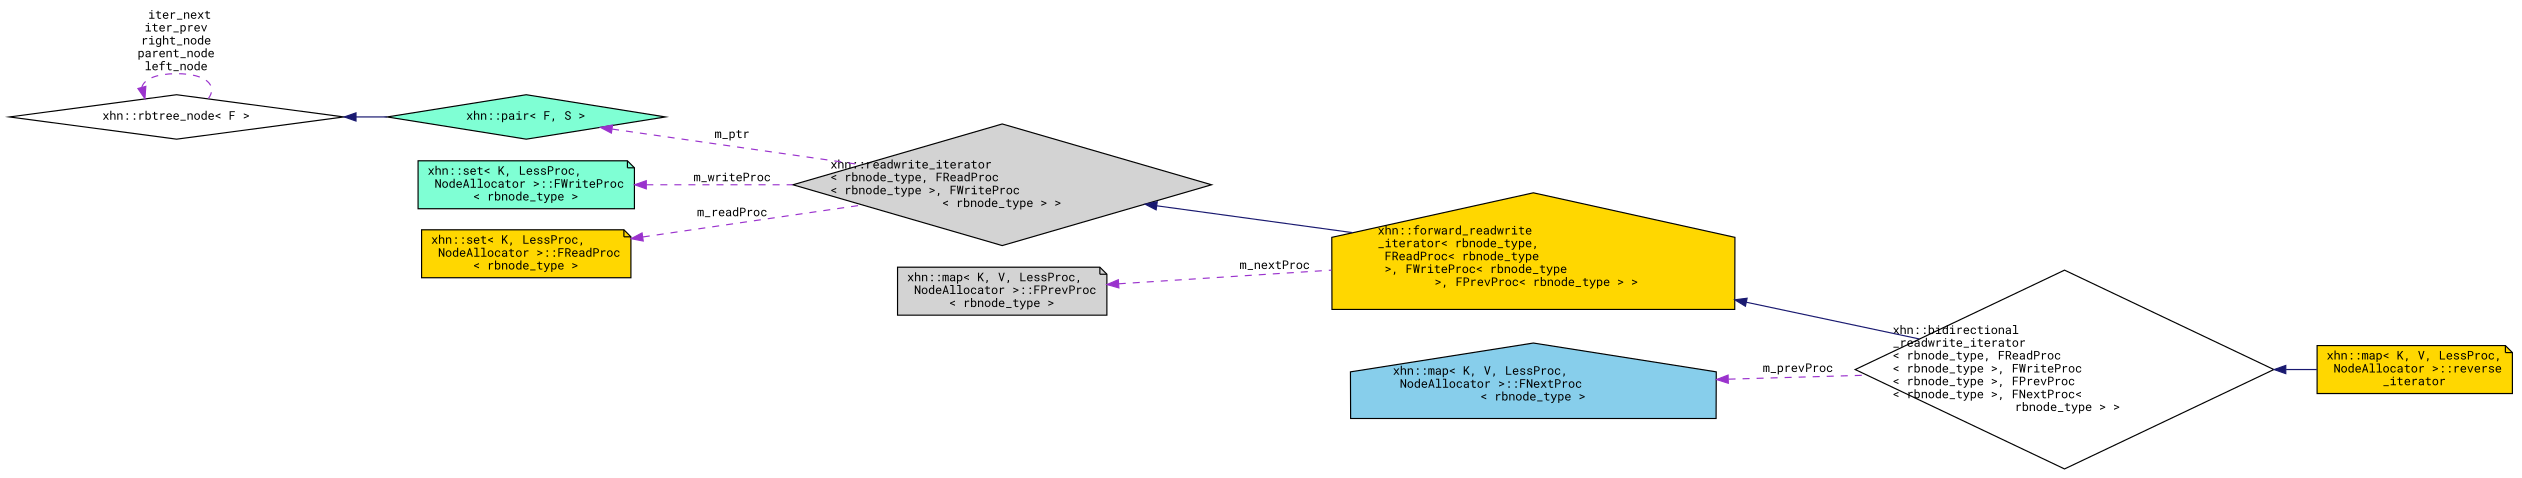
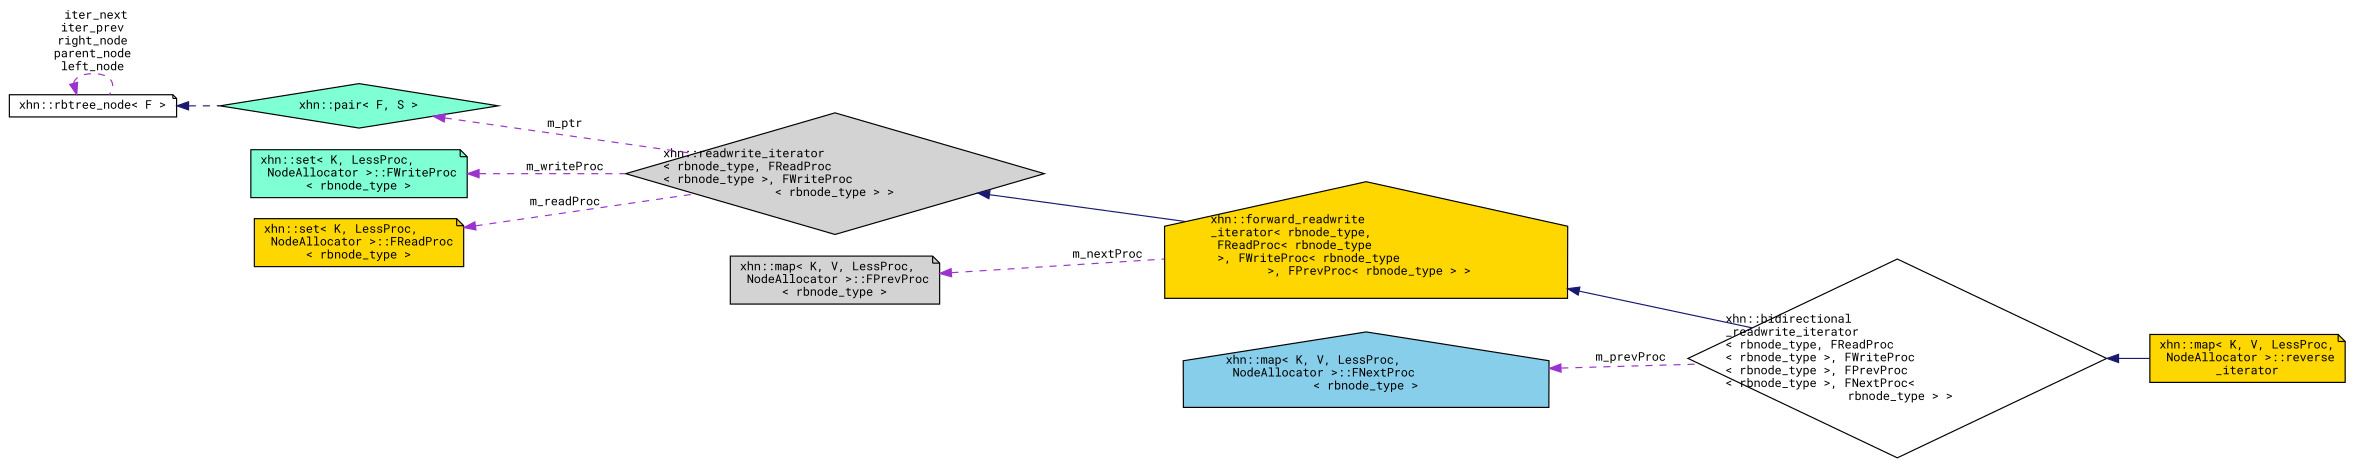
(177, 117) -> (93, 106)
(371, 117) -> (204, 106)
